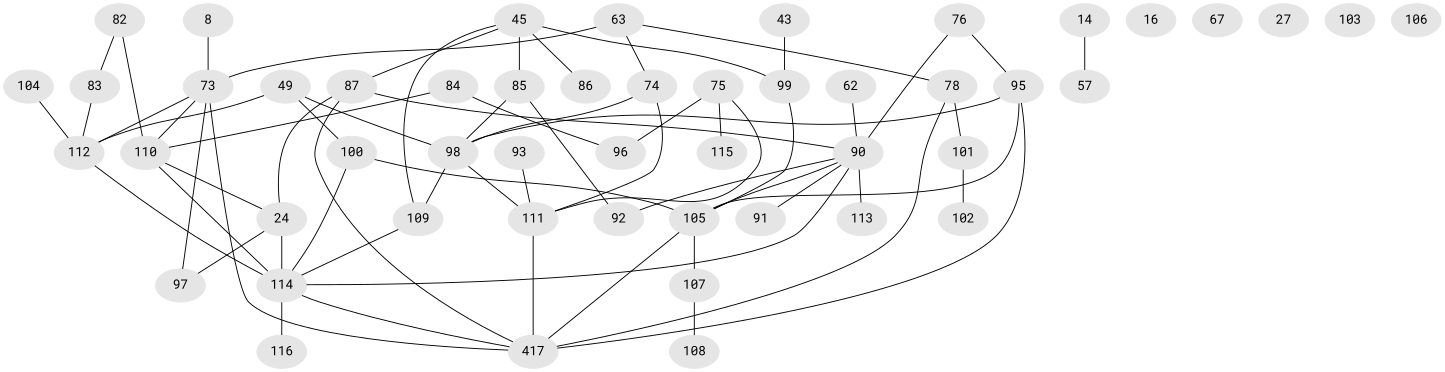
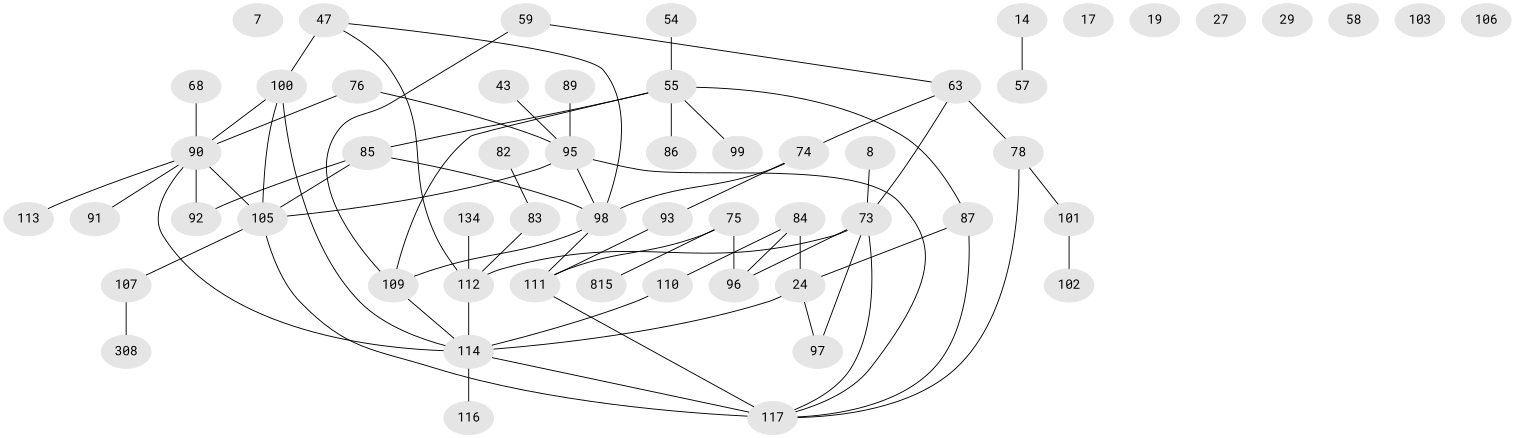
none -> (258, 20)
(519, 20) -> (671, 87)
none -> (526, 20)
none -> (671, 20)
(1151, 20) -> none
none -> (1155, 20)
(1217, 20) -> (1088, 20)
none -> (1287, 20)
none -> (1354, 20)
(785, 57) -> (542, 124)
(29, 87) -> (469, 219)
(133, 87) -> none
(285, 87) -> (324, 20)
none -> (570, 87)
(851, 87) -> (196, 87)
(604, 123) -> (239, 120)
(171, 125) -> (807, 249)
(722, 153) -> (601, 285)
(637, 179) -> (736, 186)
(771, 180) -> (315, 186)
(214, 186) -> (800, 259)
(533, 352) -> (773, 418)
(694, 352) -> (126, 352)
